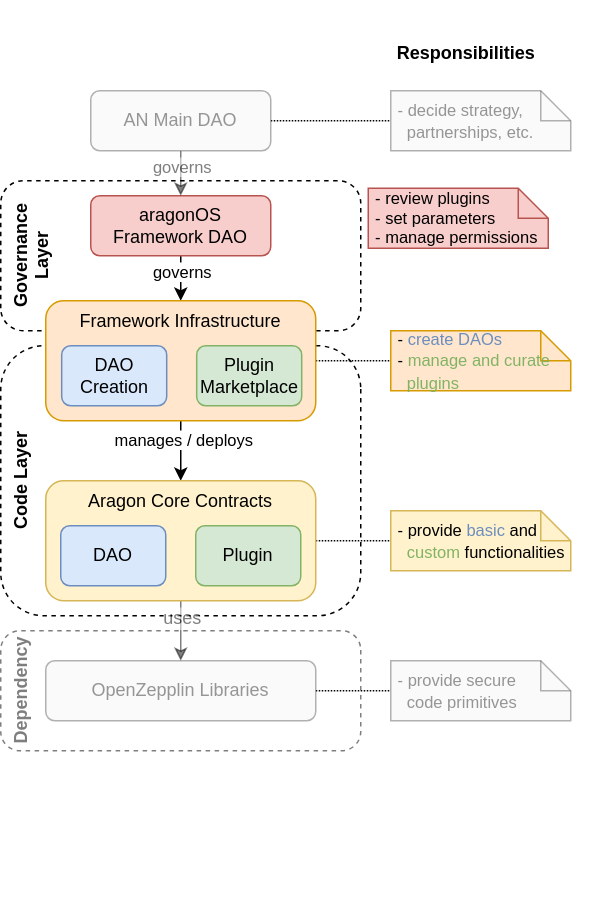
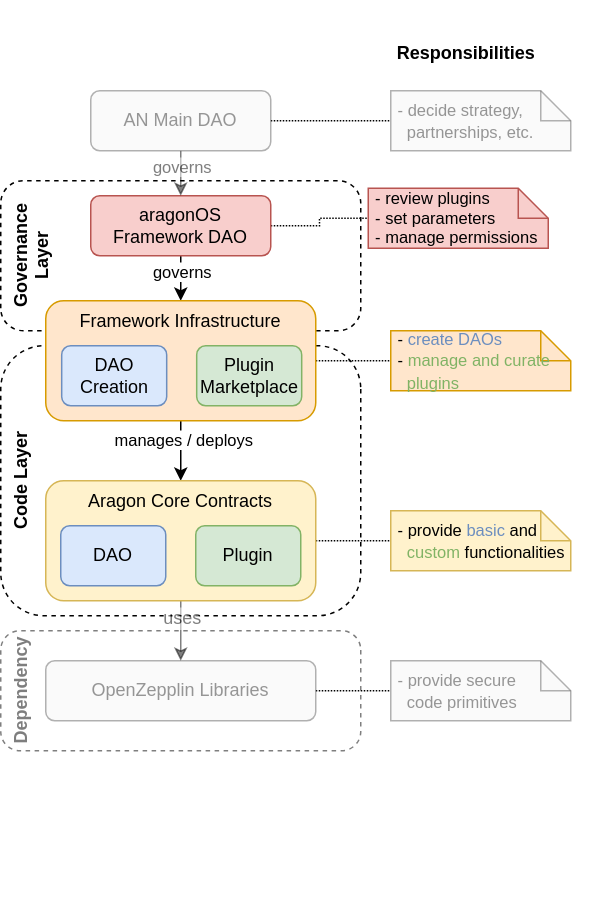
none -> (320, 221)
